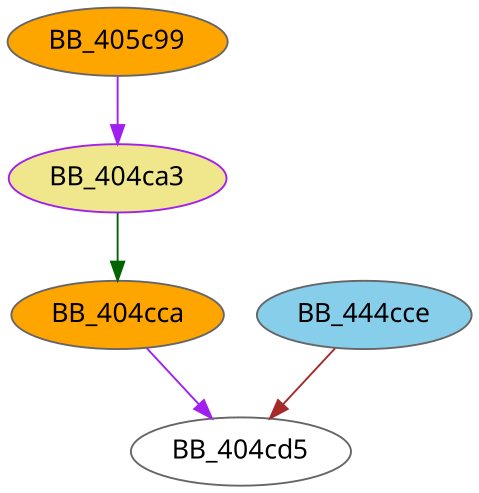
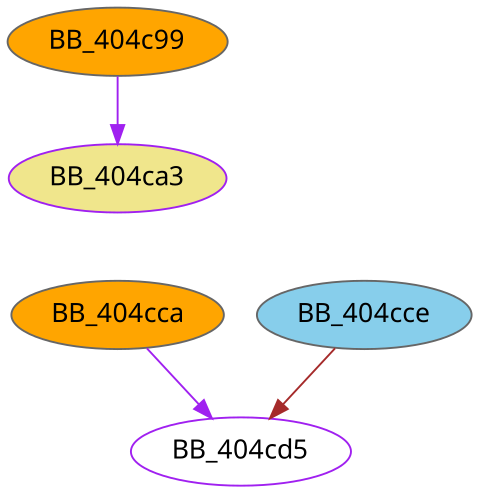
(118, 42) -> (118, 42)
(118, 237) -> none
(364, 315) -> (364, 315)
(241, 452) -> (241, 452)
